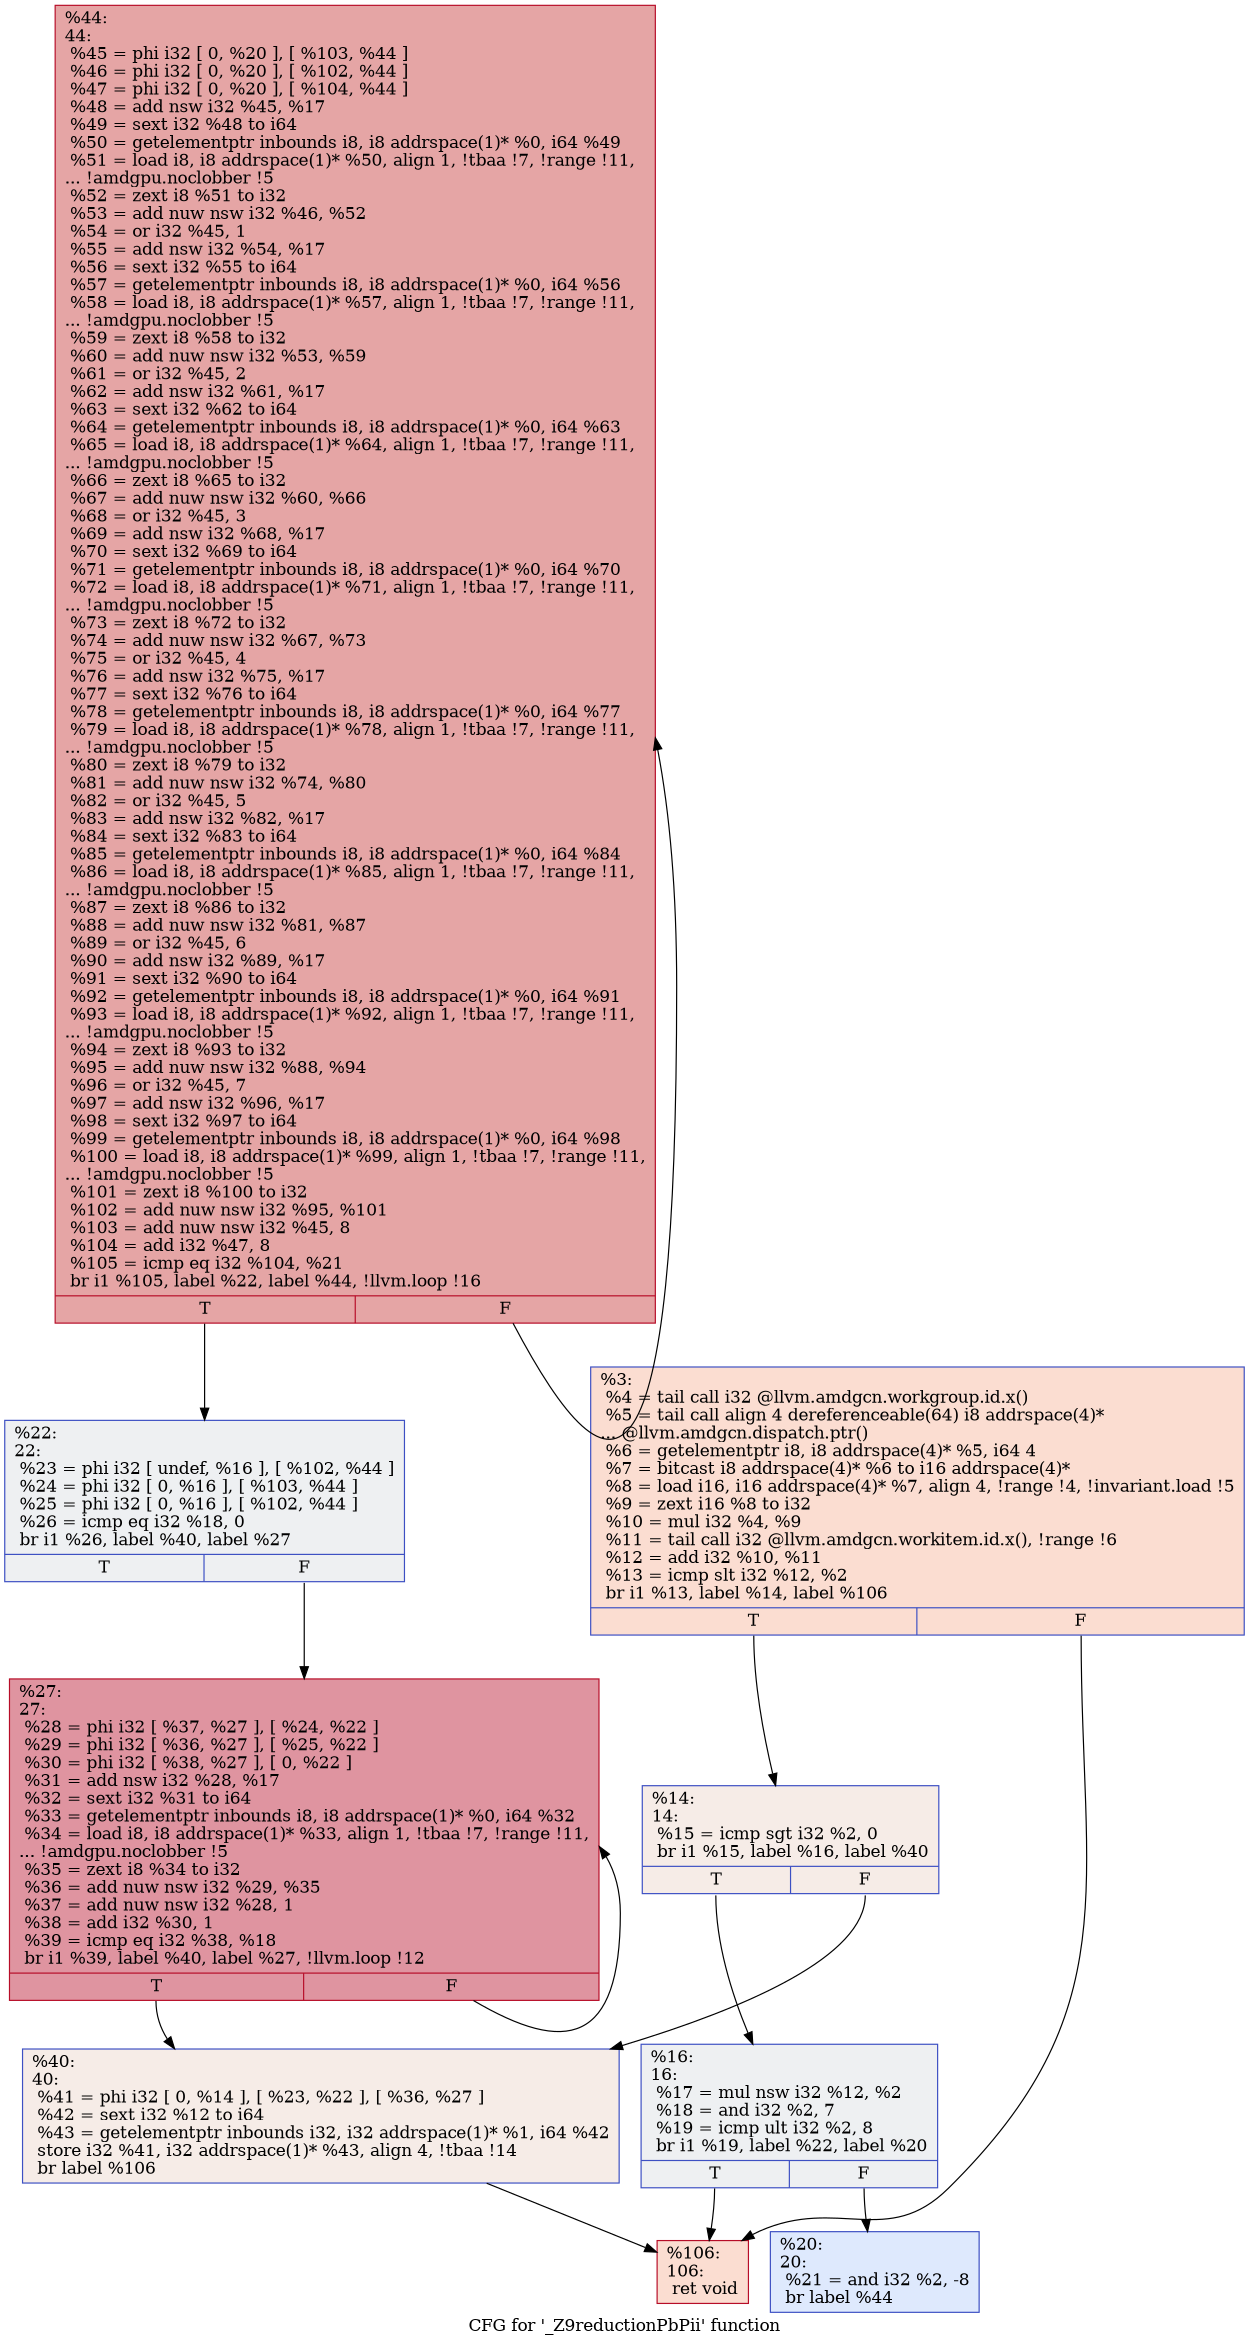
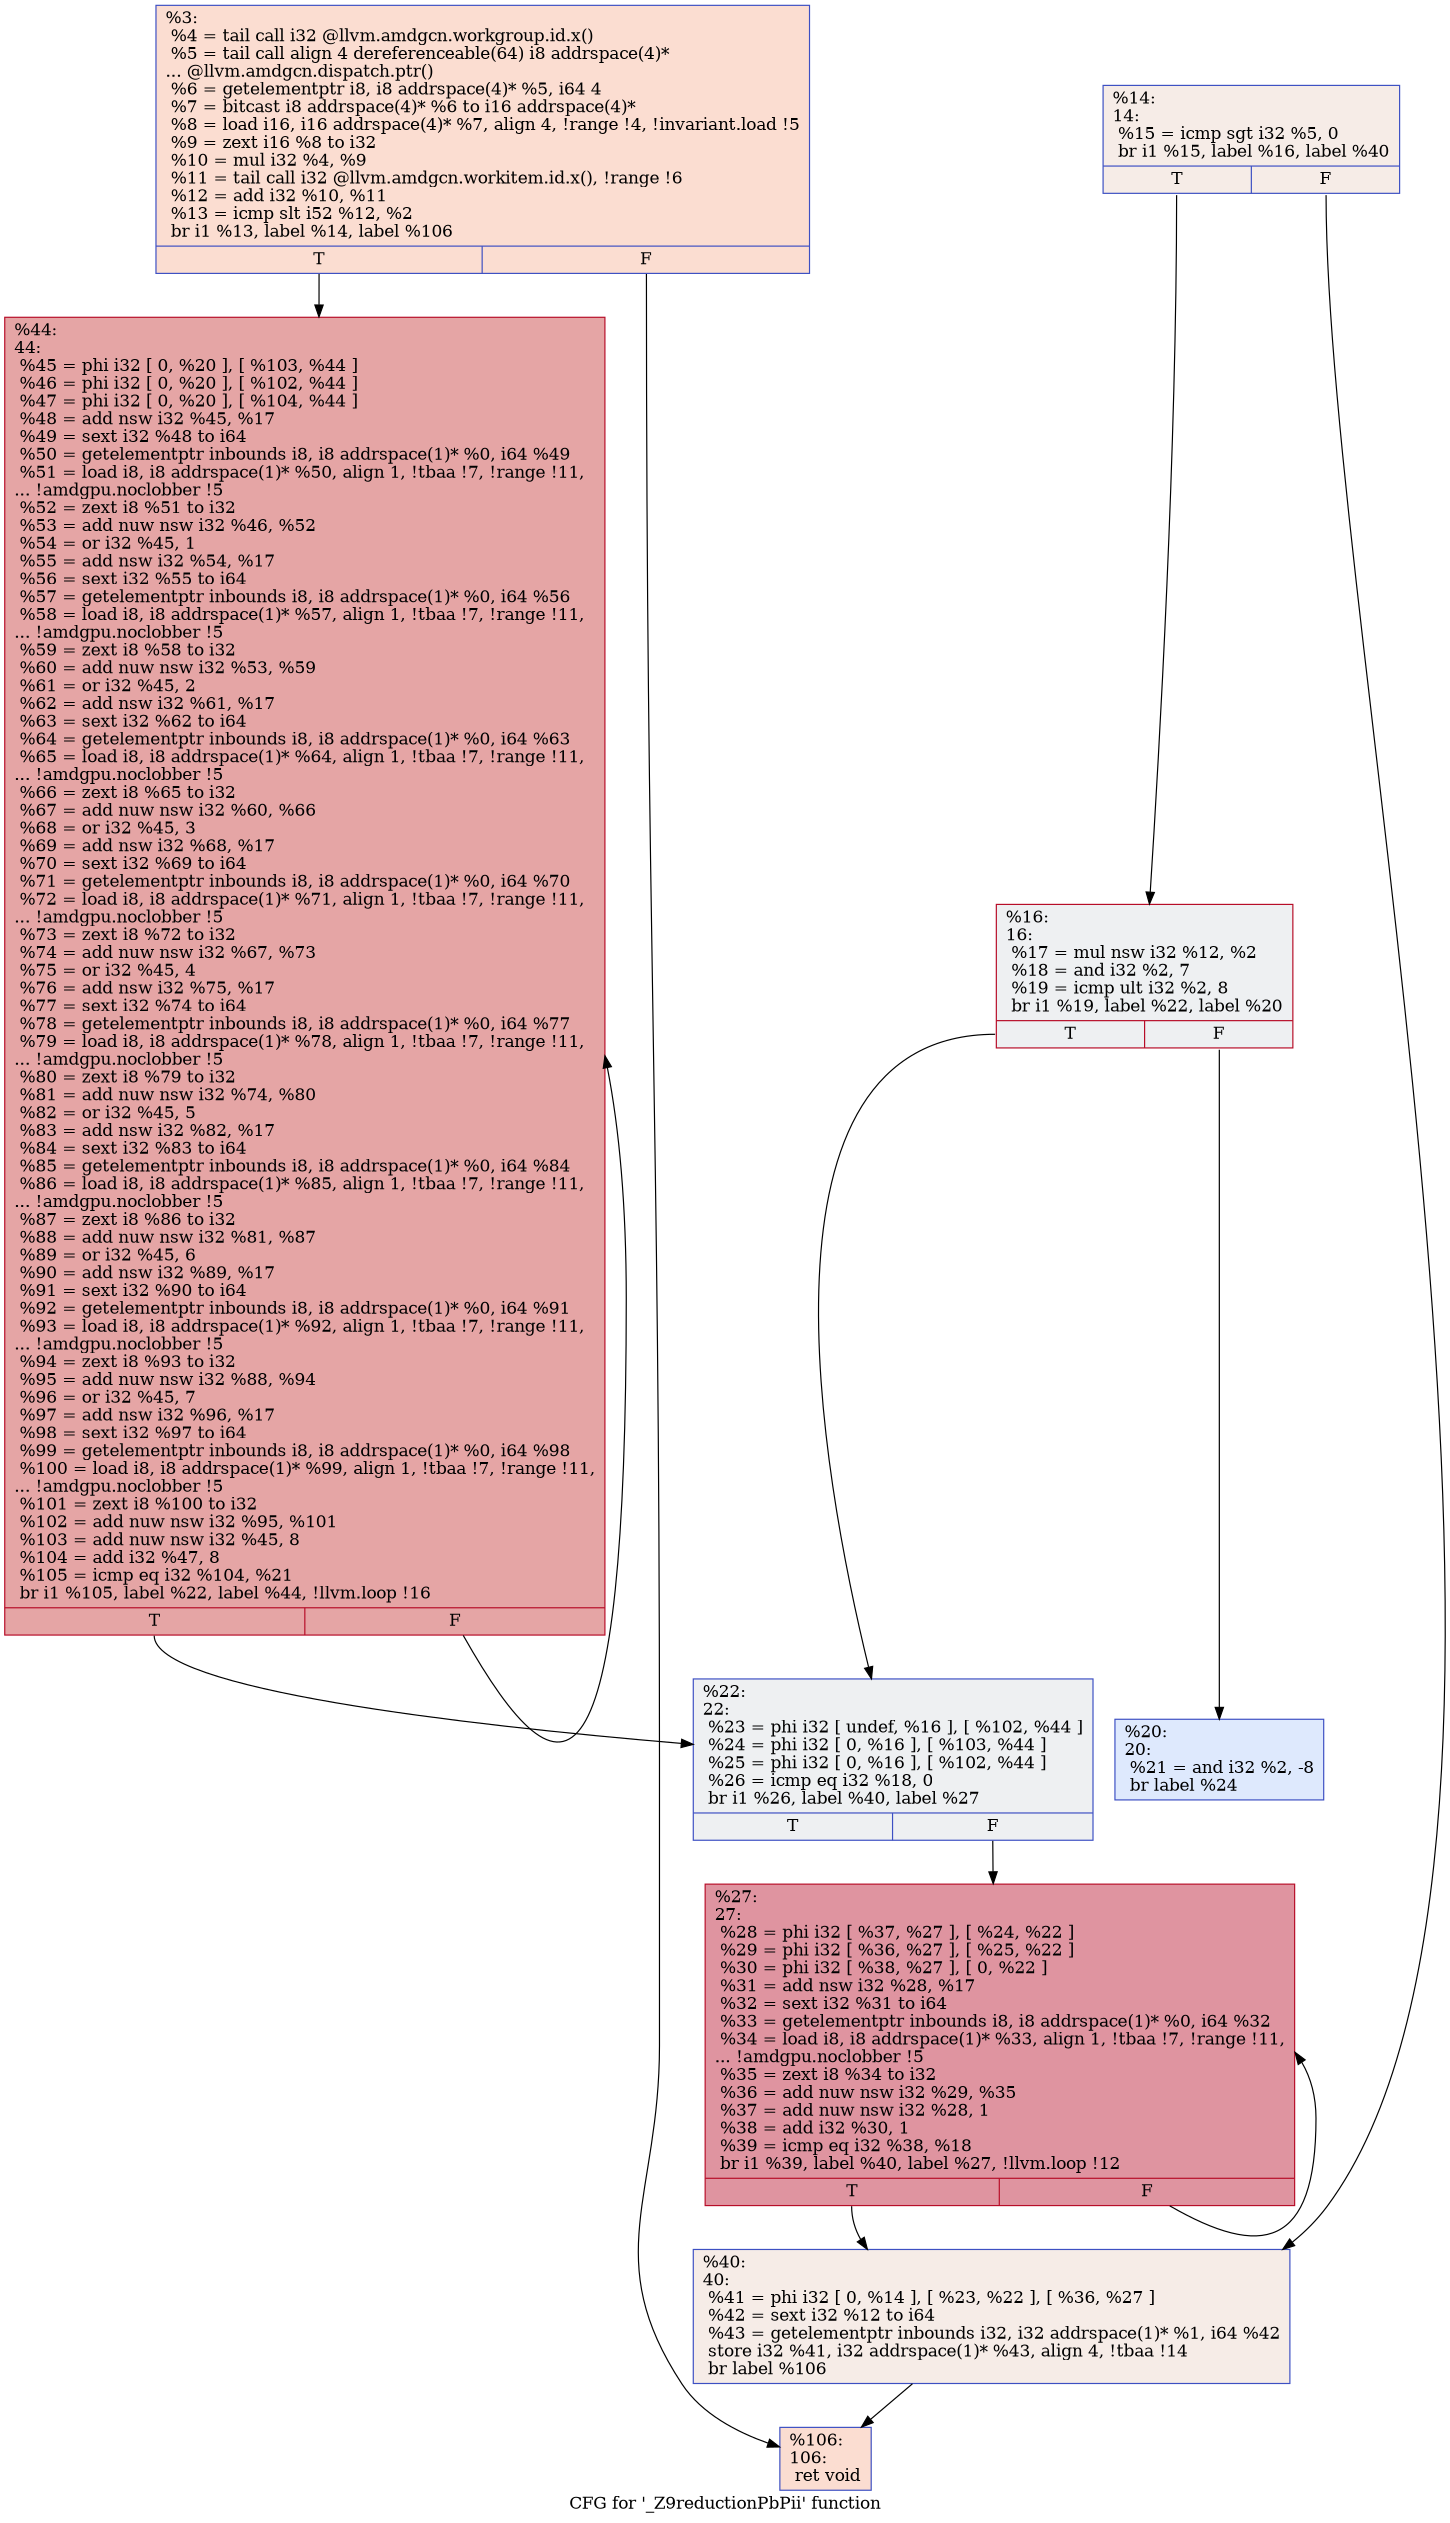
(181, 694) -> (130, 1006)
(724, 1576) -> (289, 214)
(759, 1705) -> (319, 289)
(765, 1834) -> (1226, 134)
(789, 2116) -> (1145, 976)
(714, 2209) -> (820, 1307)
(703, 2272) -> (826, 2459)
(837, 2298) -> (1181, 1786)
